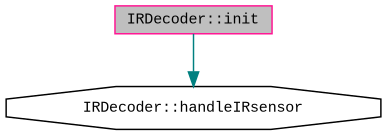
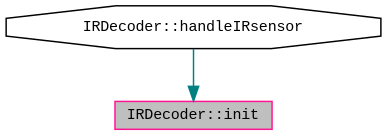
(194, 53) -> (194, 67)
